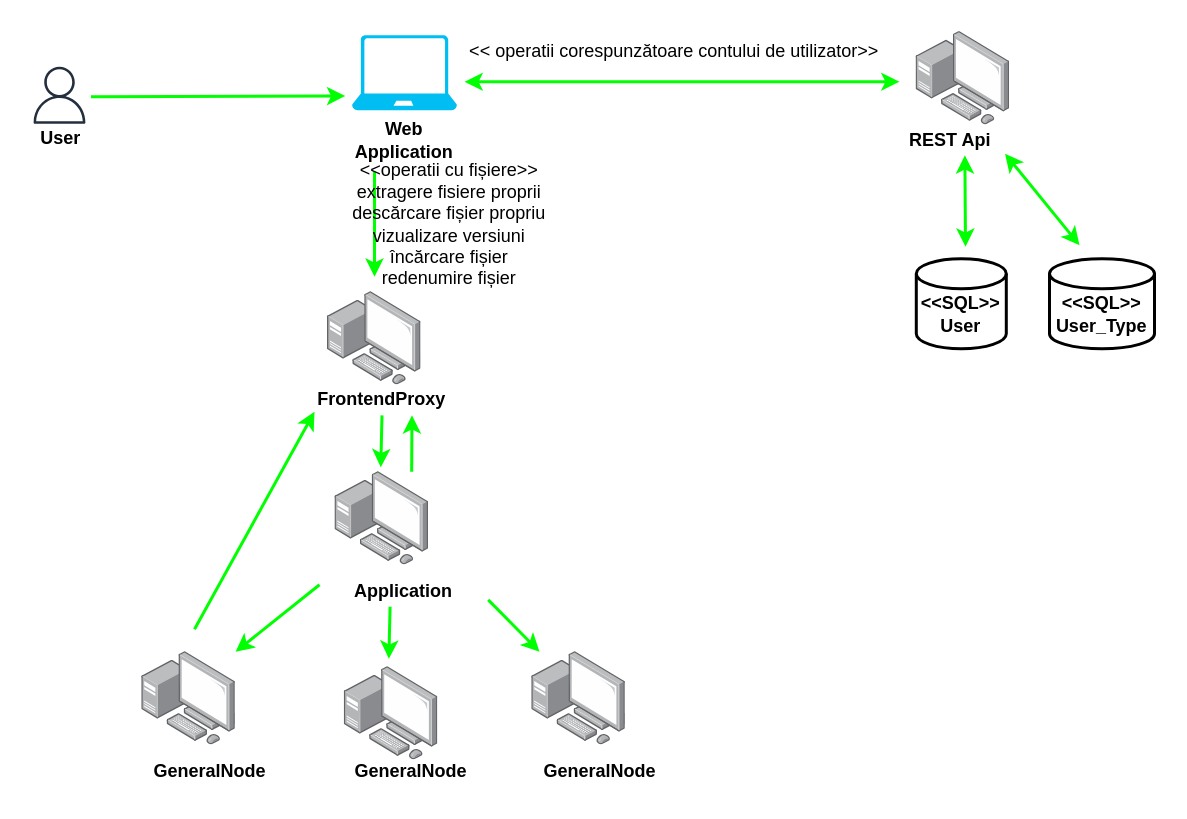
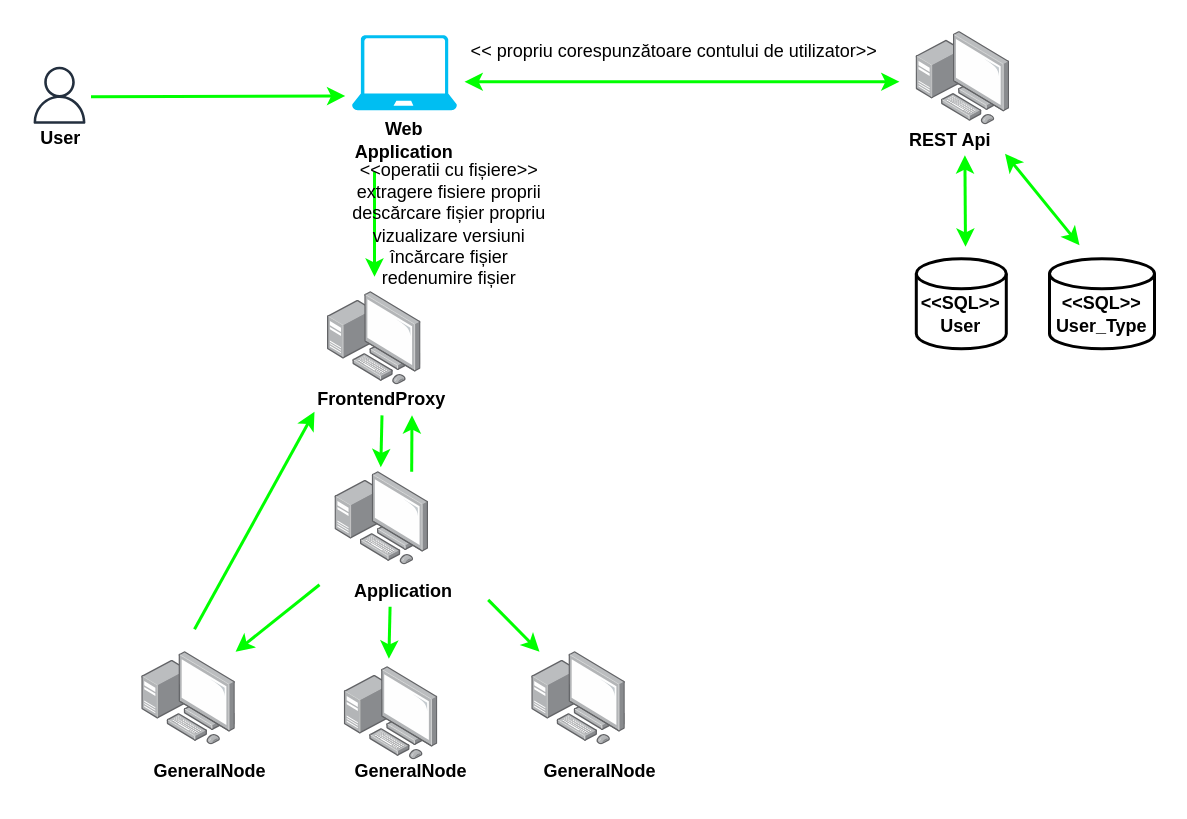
(674, 52) -> (674, 52)
